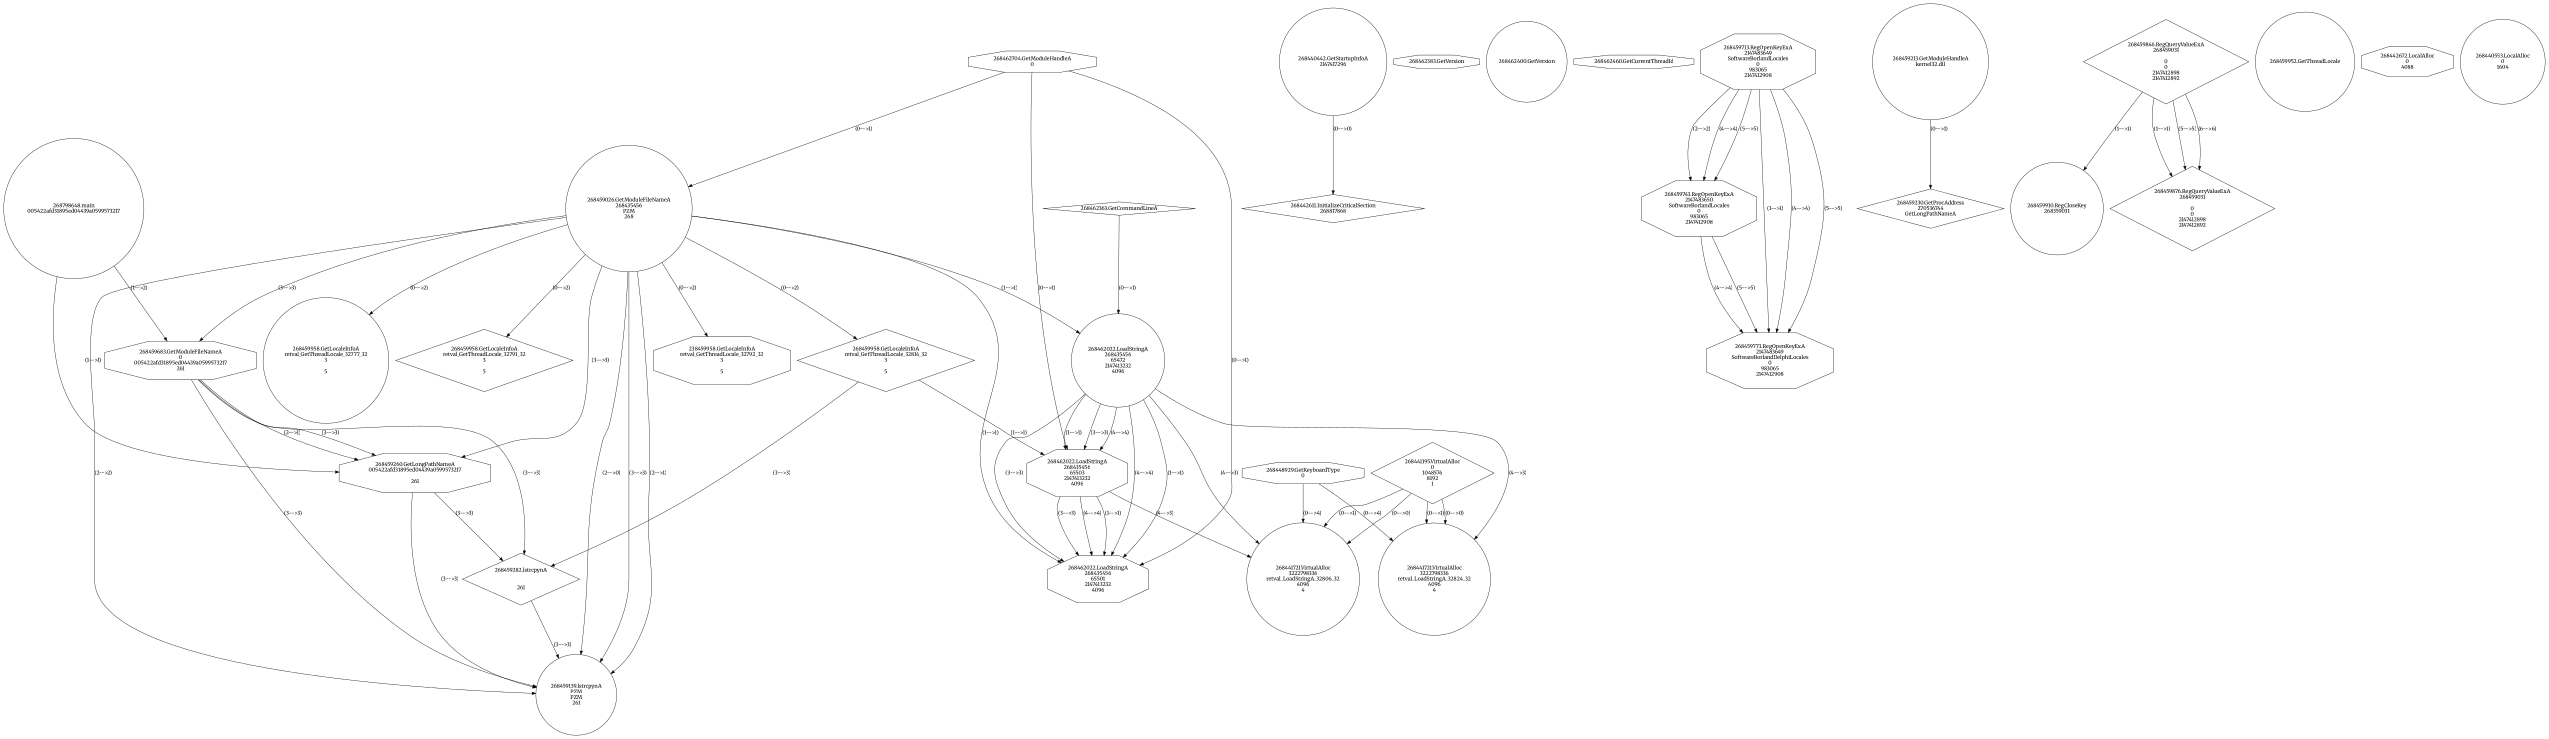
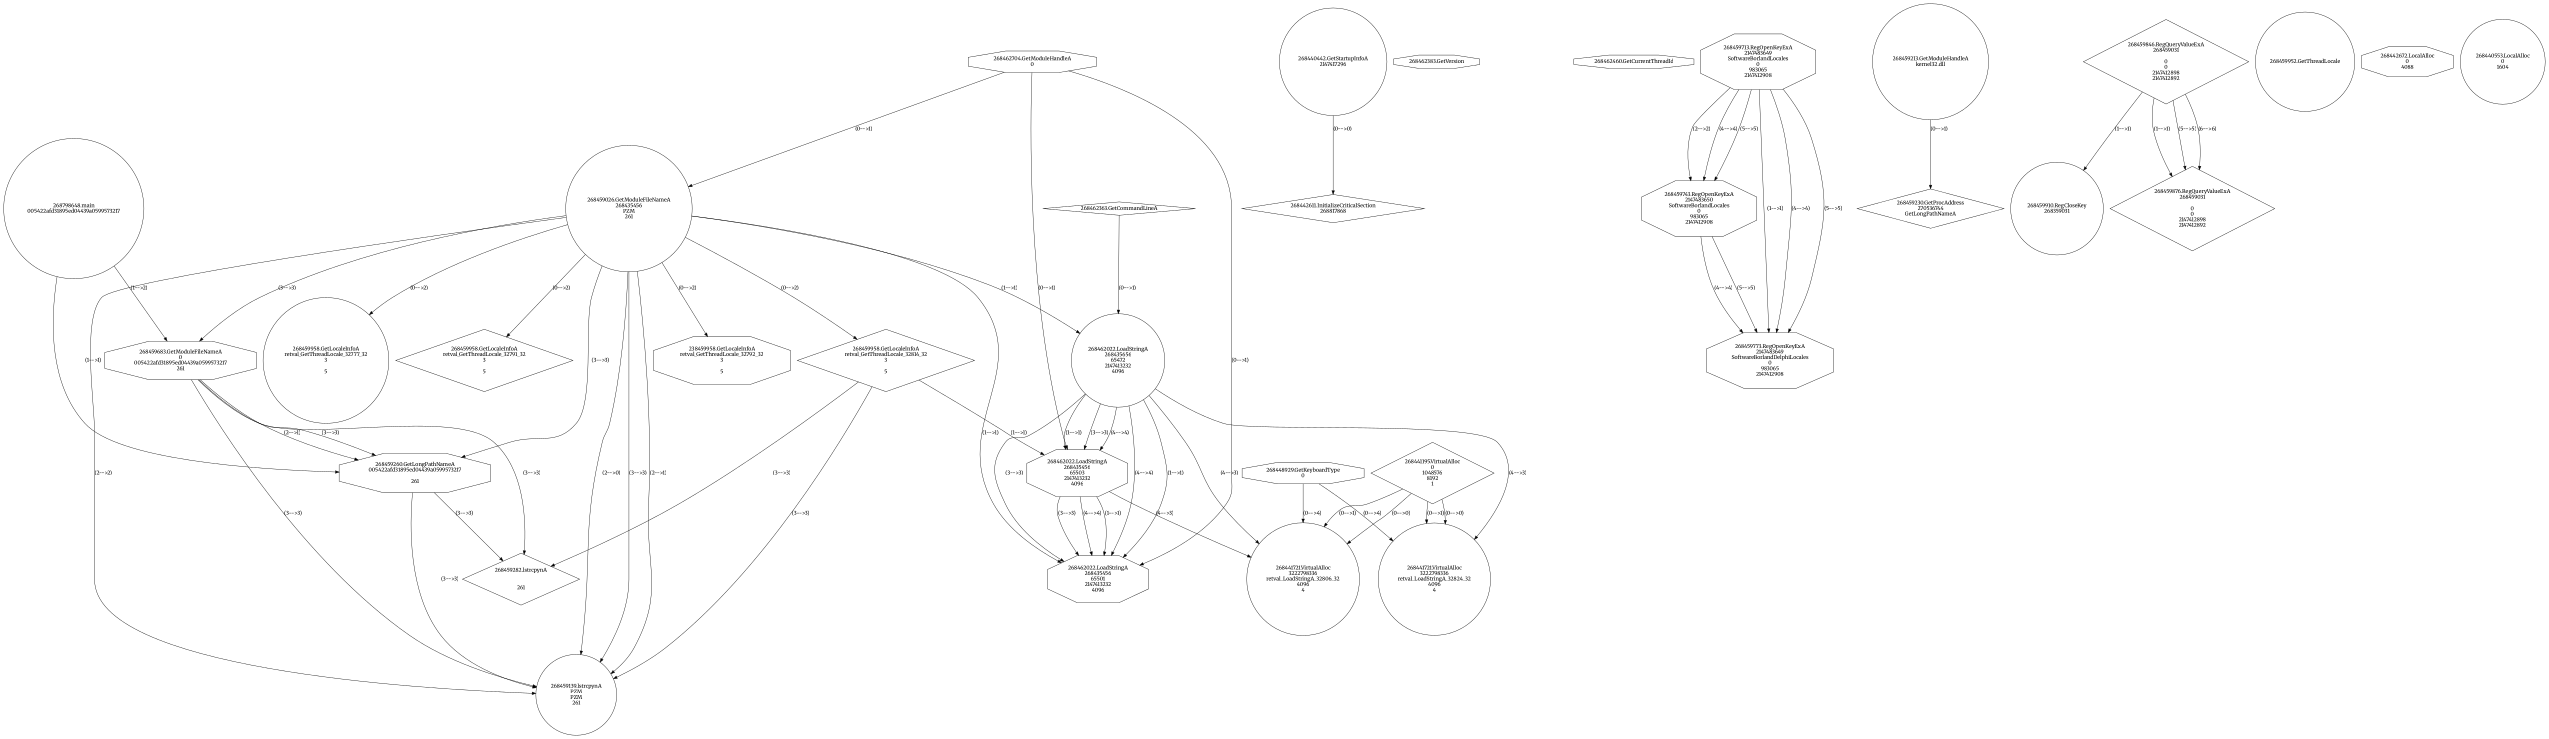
(1527, 62) -> none
(629, 209) -> (629, 209)
(1118, 360) -> (1118, 360)
(544, 628) -> (763, 549)
